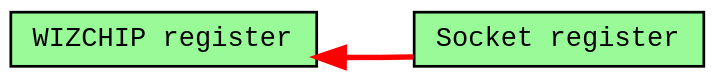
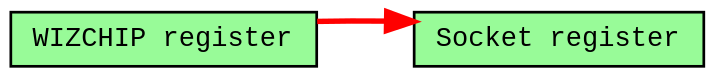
(379, 57) -> (352, 21)
